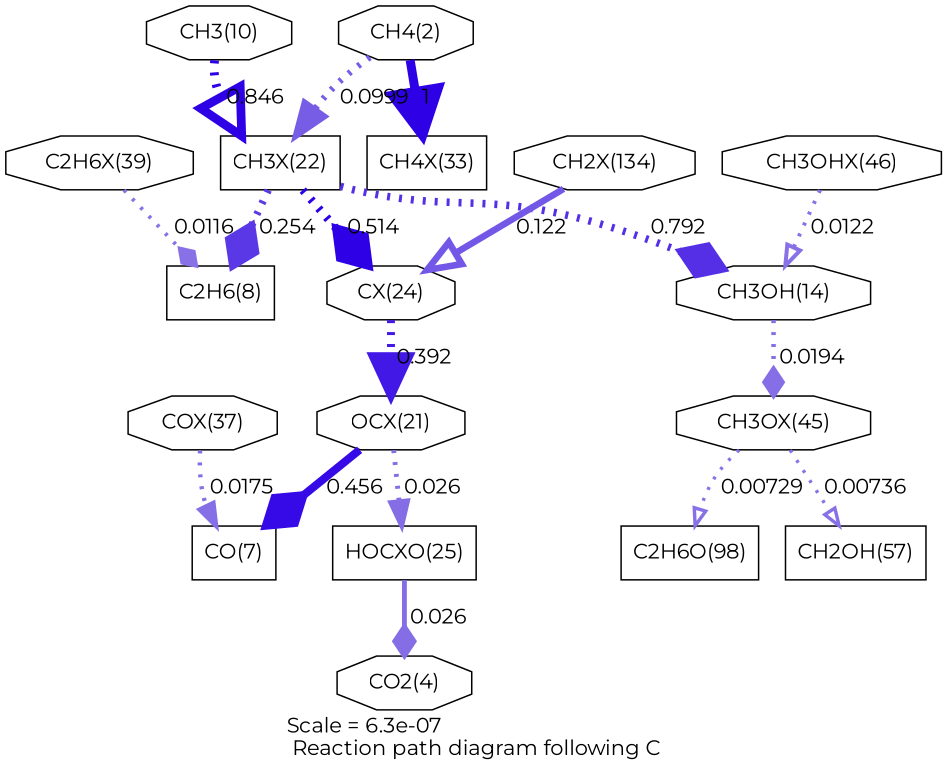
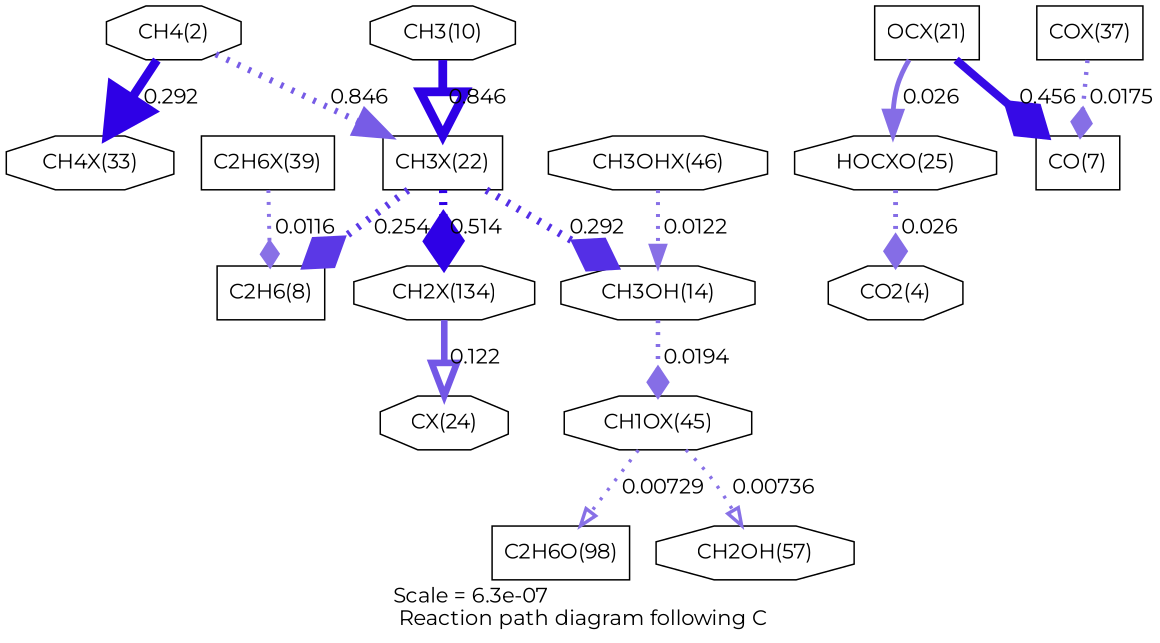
(215, 79) -> (443, 76)
(372, 98) -> (357, 98)
(424, 98) -> (169, 98)
(100, 163) -> (268, 163)
(427, 163) -> (90, 163)
(319, 209) -> (443, 203)
(807, 219) -> (658, 218)
(676, 228) -> (594, 228)
(391, 338) -> none
(203, 423) -> (1090, 33)
(391, 423) -> (927, 33)
(774, 423) -> (658, 423)
(396, 476) -> (898, 84)
(201, 479) -> (1085, 85)
(404, 553) -> (896, 163)
(856, 553) -> (755, 553)
(404, 603) -> (896, 213)
